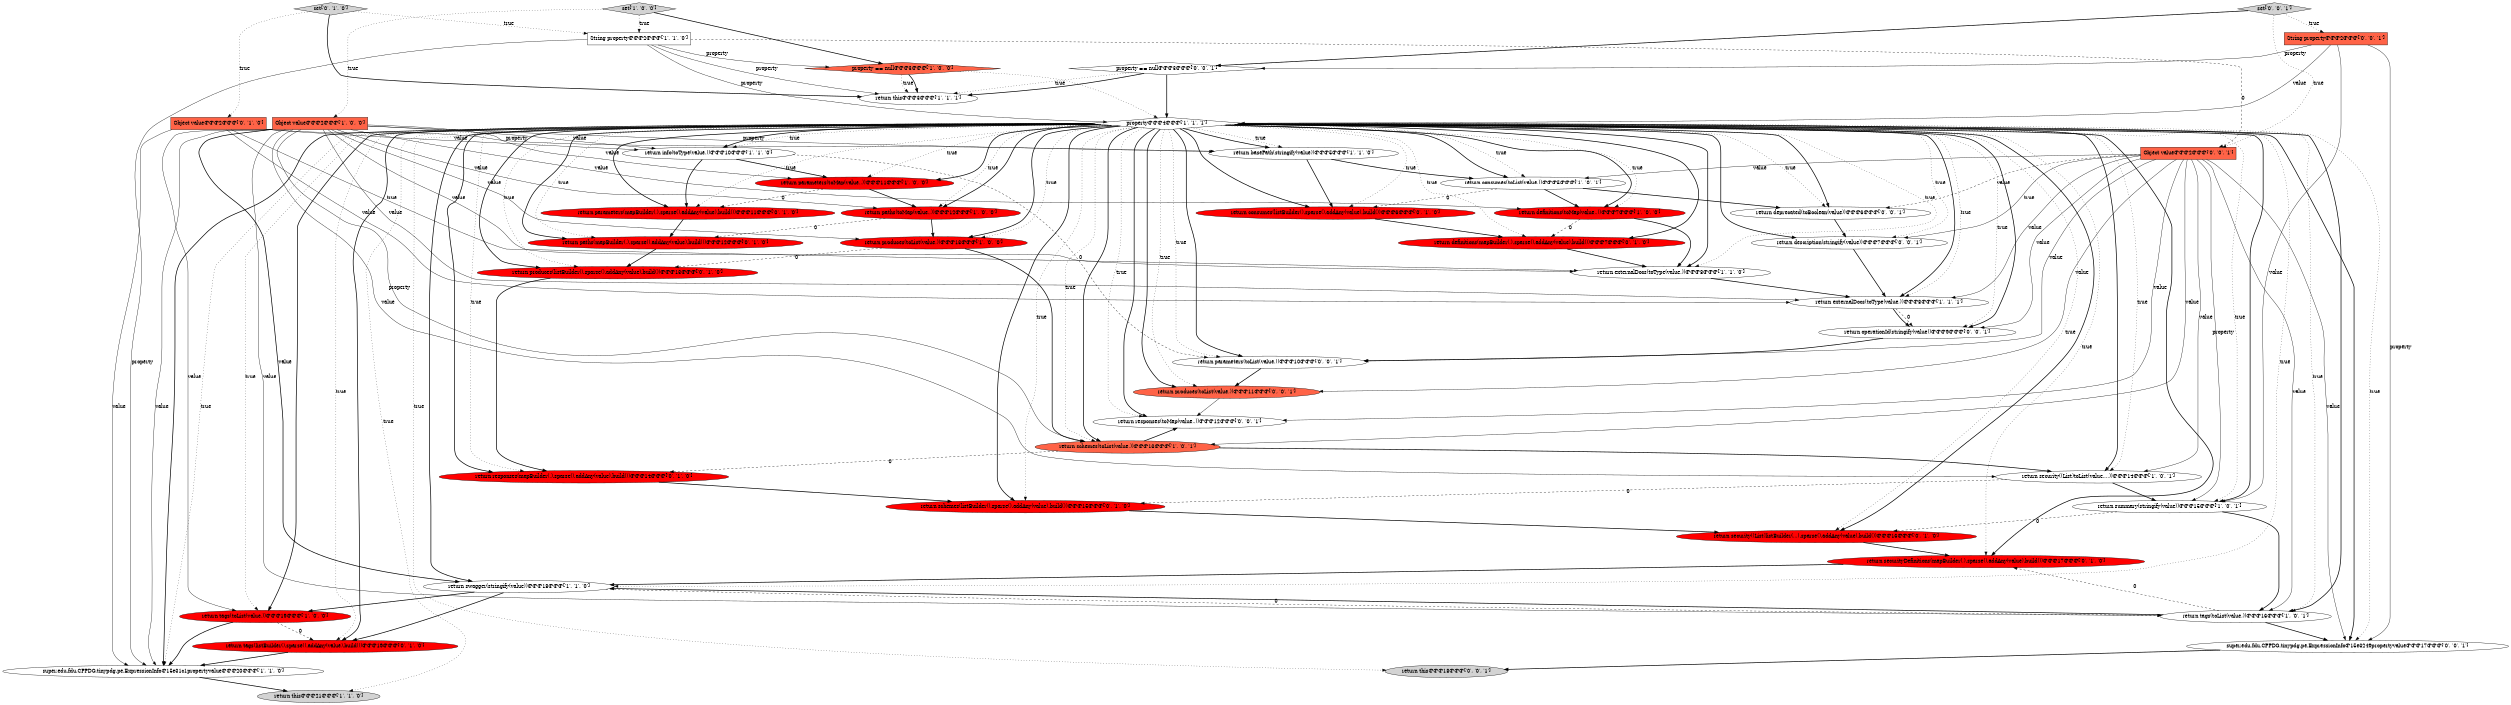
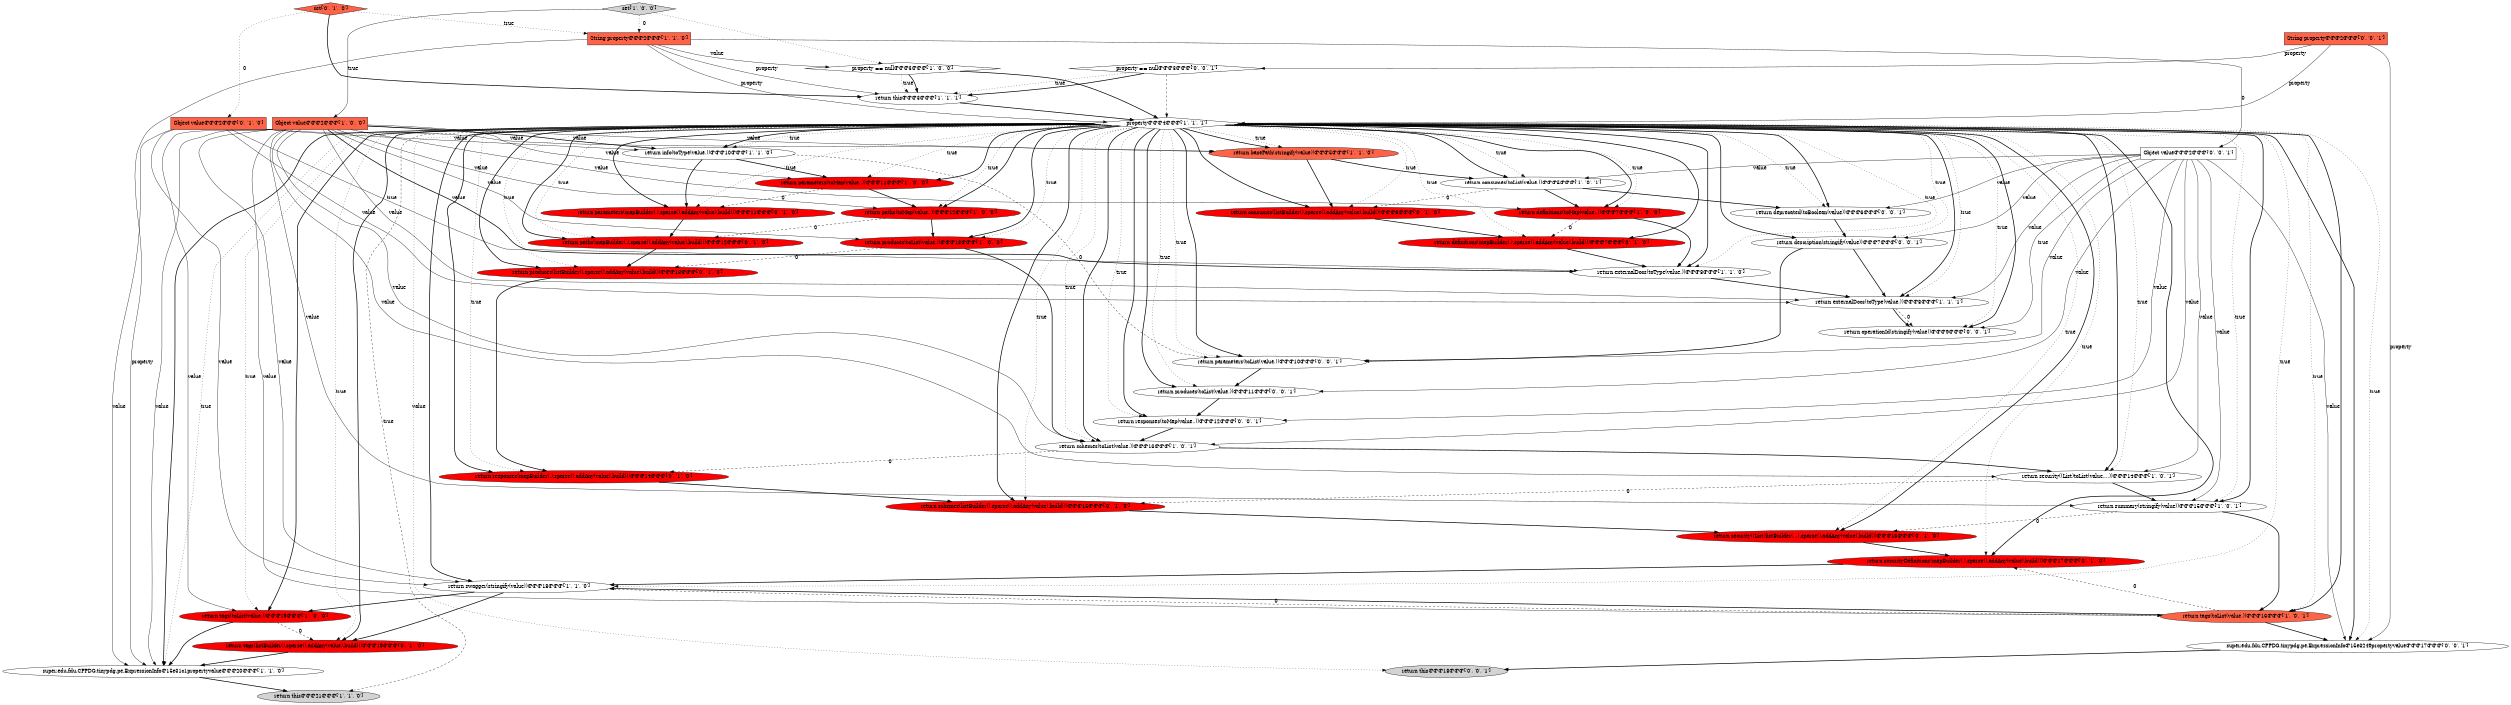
(331, 9) -> (331, 9)
(2274, 9) -> none
(433, 16) -> (433, 16)
(644, 24) -> (644, 24)
(761, 37) -> (761, 37)
(639, 39) -> (639, 39)
(1510, 46) -> (1510, 46)
(717, 54) -> (717, 54)
(245, 69) -> (245, 69)
(903, 69) -> (903, 69)
(1051, 78) -> (1051, 78)
(2300, 84) -> (2300, 84)
(1167, 94) -> (1167, 94)
none -> (1045, 111)
(510, 135) -> (510, 135)
(417, 136) -> (417, 136)
(517, 138) -> (517, 138)
(754, 138) -> (754, 138)
(1304, 153) -> (1304, 153)
(2188, 153) -> (2188, 153)
(2013, 172) -> (2013, 172)
(2029, 198) -> (2029, 198)
(2043, 243) -> (2043, 243)
(932, 254) -> (932, 254)
(2267, 275) -> (1040, 496)
(399, 288) -> (399, 288)
(2223, 332) -> (2223, 332)
(1626, 356) -> (1636, 354)
(2293, 377) -> none
(279, 379) -> (279, 379)
(1227, 392) -> (1227, 392)
(1210, 406) -> (1210, 406)
(419, 407) -> (419, 407)
none -> (218, 416)
(1159, 435) -> (1158, 434)
(1128, 447) -> (1128, 447)
(2246, 616) -> (2246, 616)
